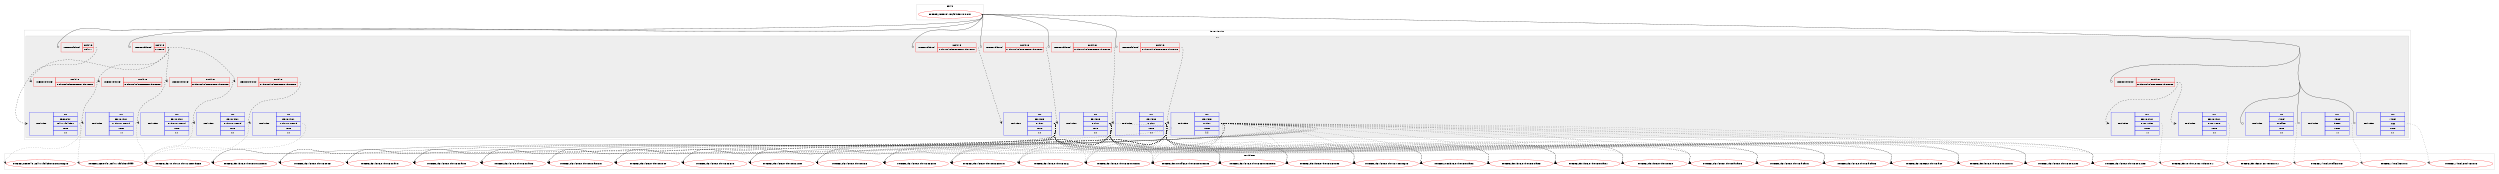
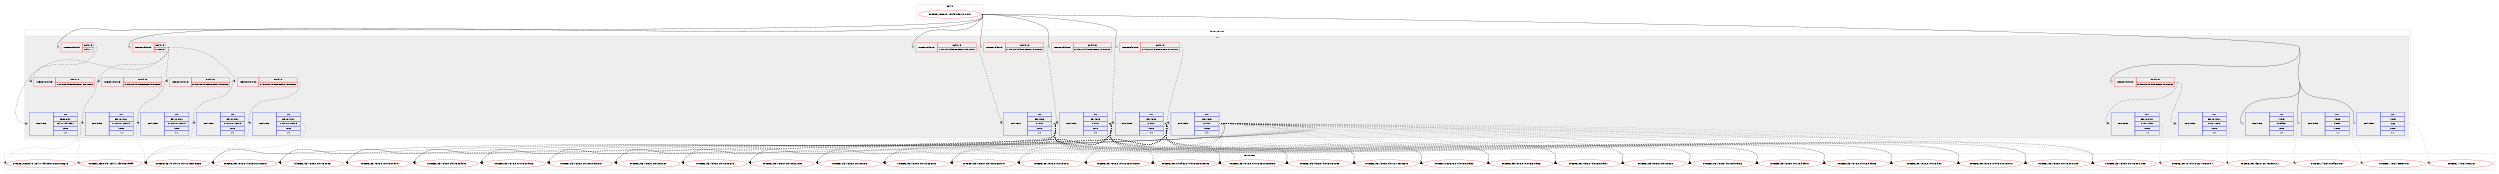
(1924, 164) -> (1924, 164)
(2394, 164) -> (2394, 164)
(2461, 164) -> (2461, 164)
